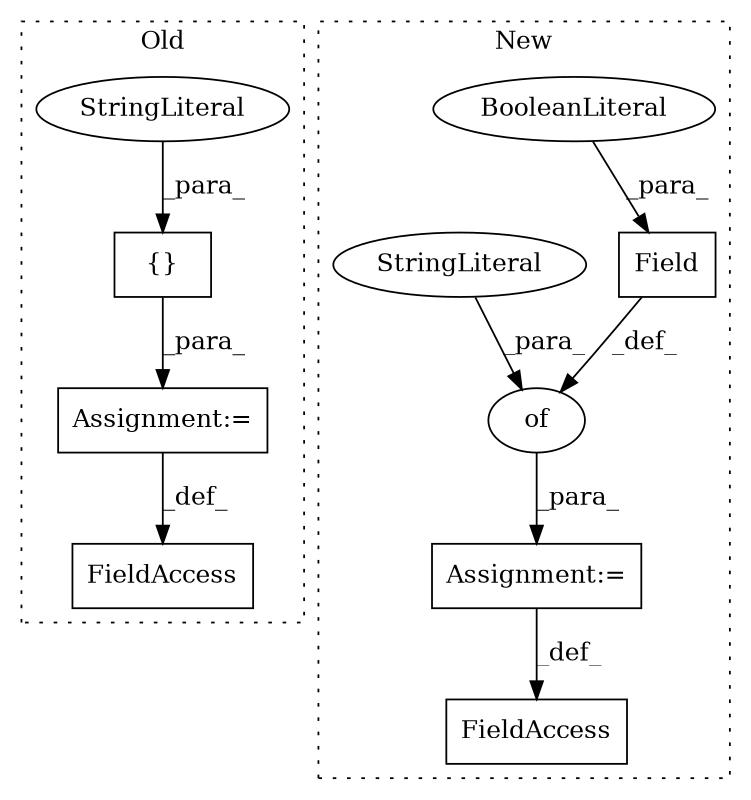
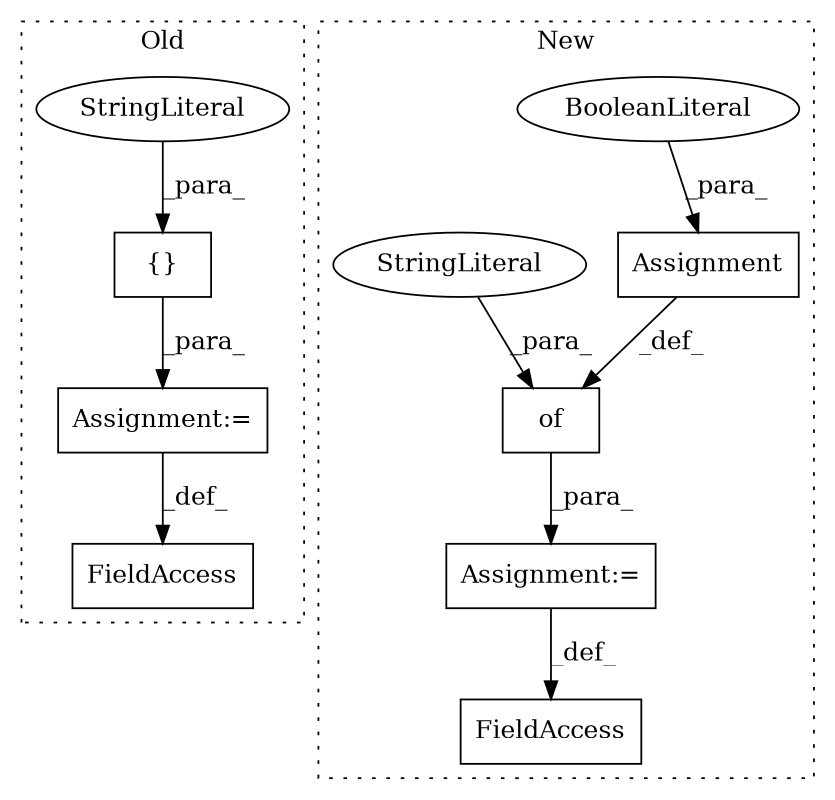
(667, 265) -> (708, 265)
(537, 420) -> (551, 420)
